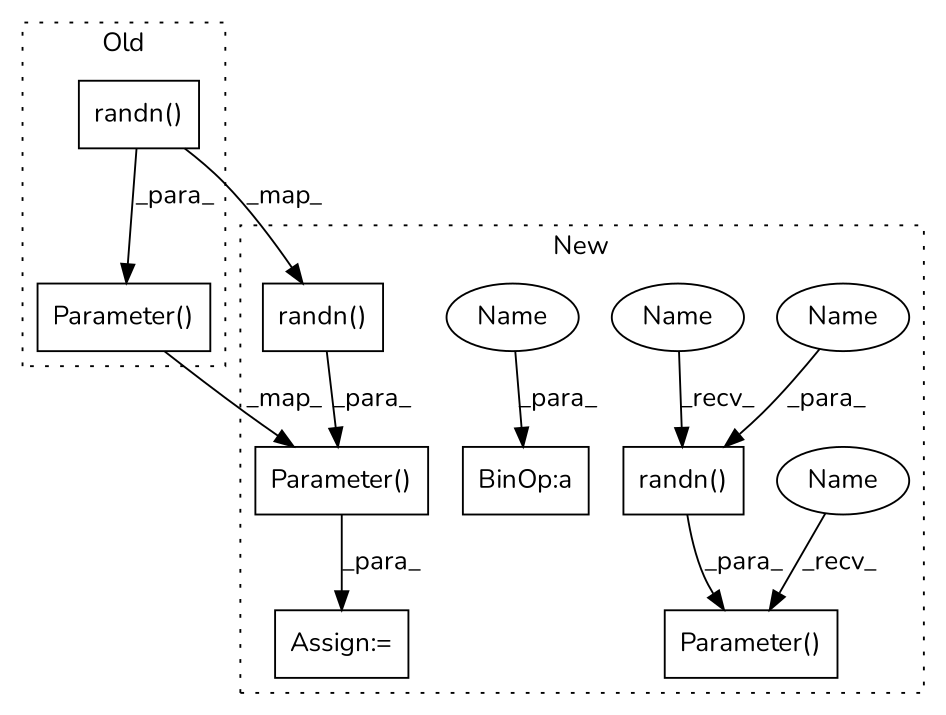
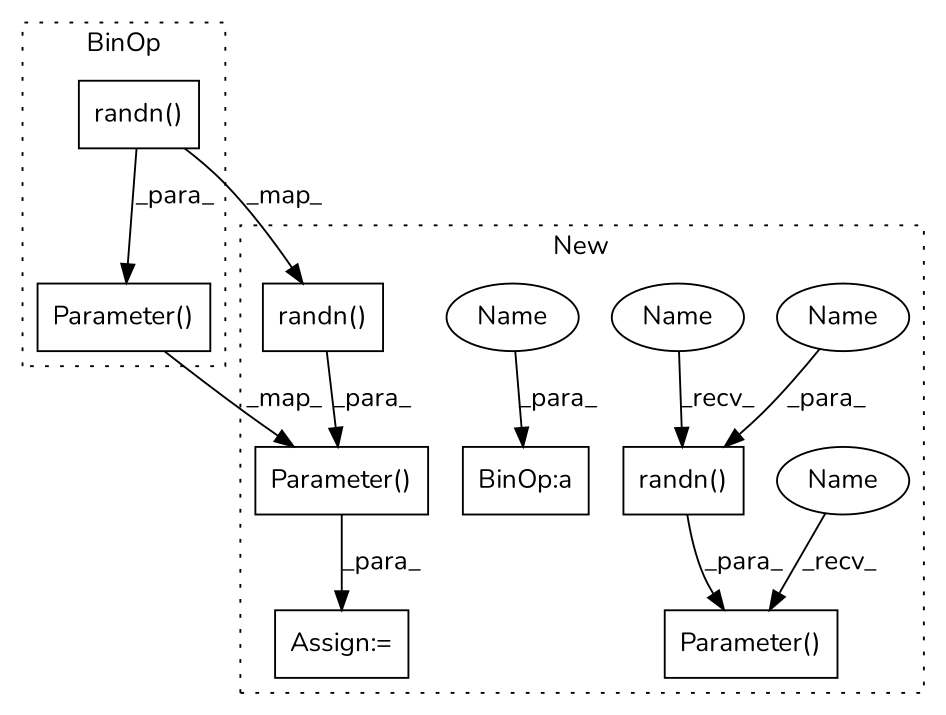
(124, 44) -> (124, 44)
